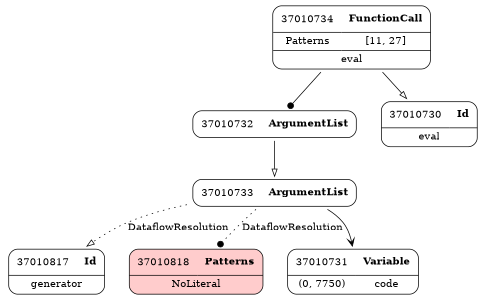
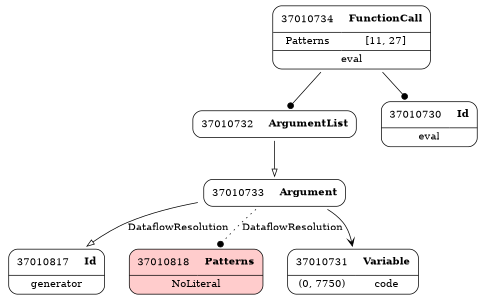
(392, 83) -> (393, 83)
(309, 192) -> (309, 192)
(138, 218) -> (143, 216)
